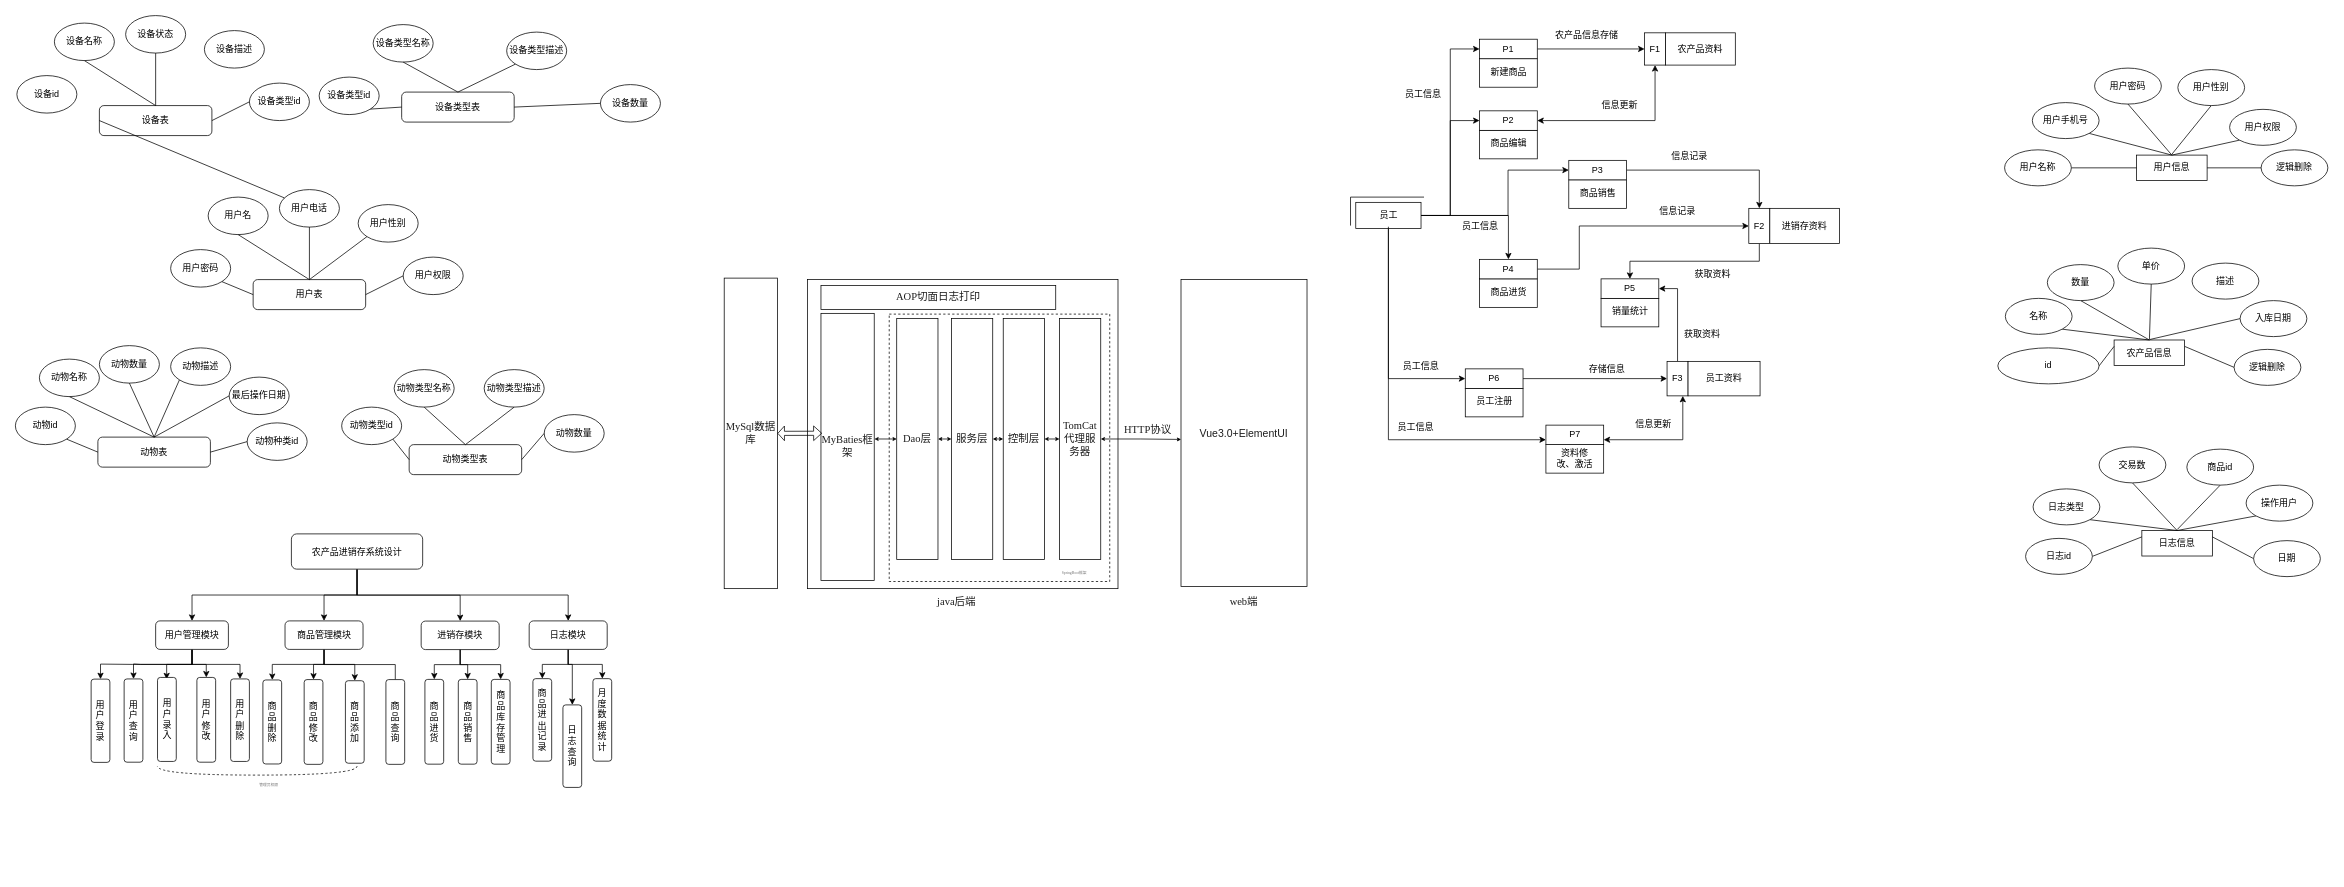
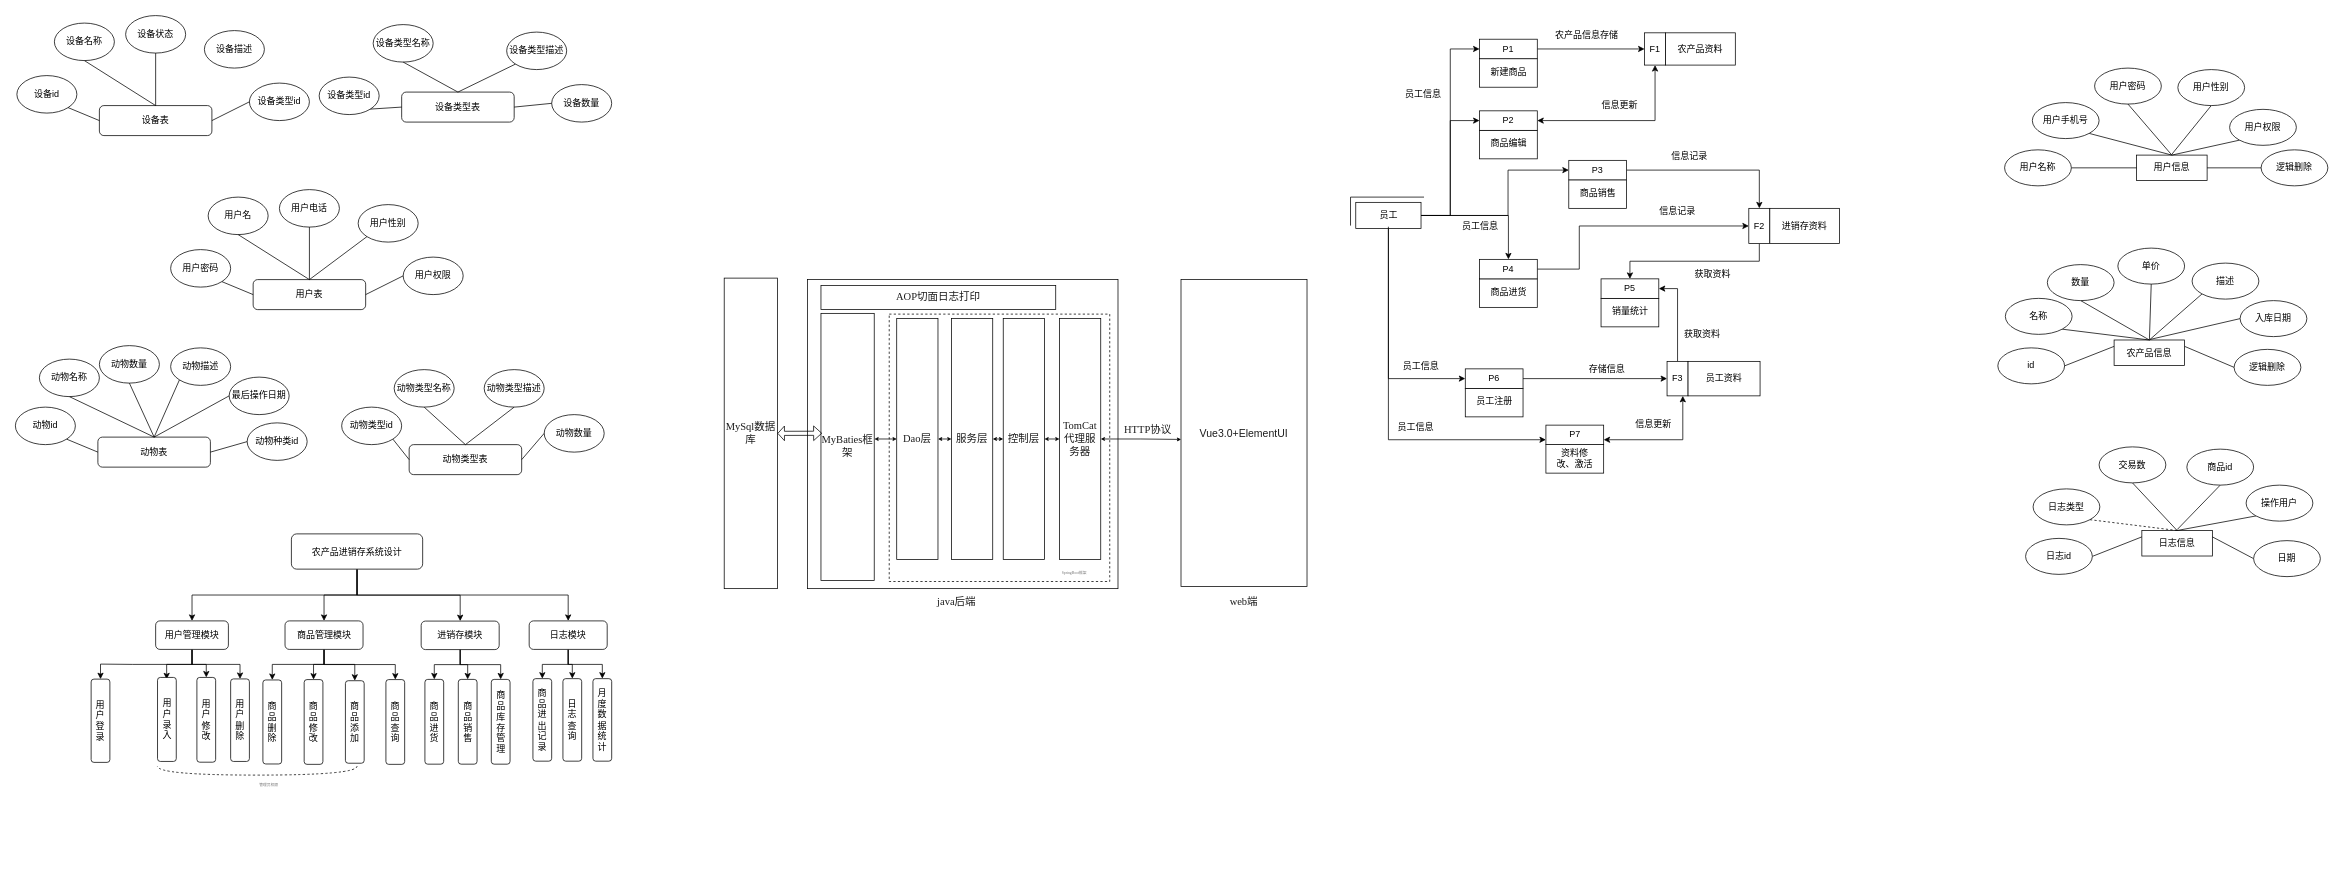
(630, 103) -> (582, 103)
(192, 159) -> (84, 114)
none -> (2177, 315)
(2048, 366) -> (2031, 366)
(2131, 525) -> (2131, 525)
(134, 670) -> none
(395, 675) -> (395, 672)
(134, 720) -> none
(572, 746) -> (572, 720)
